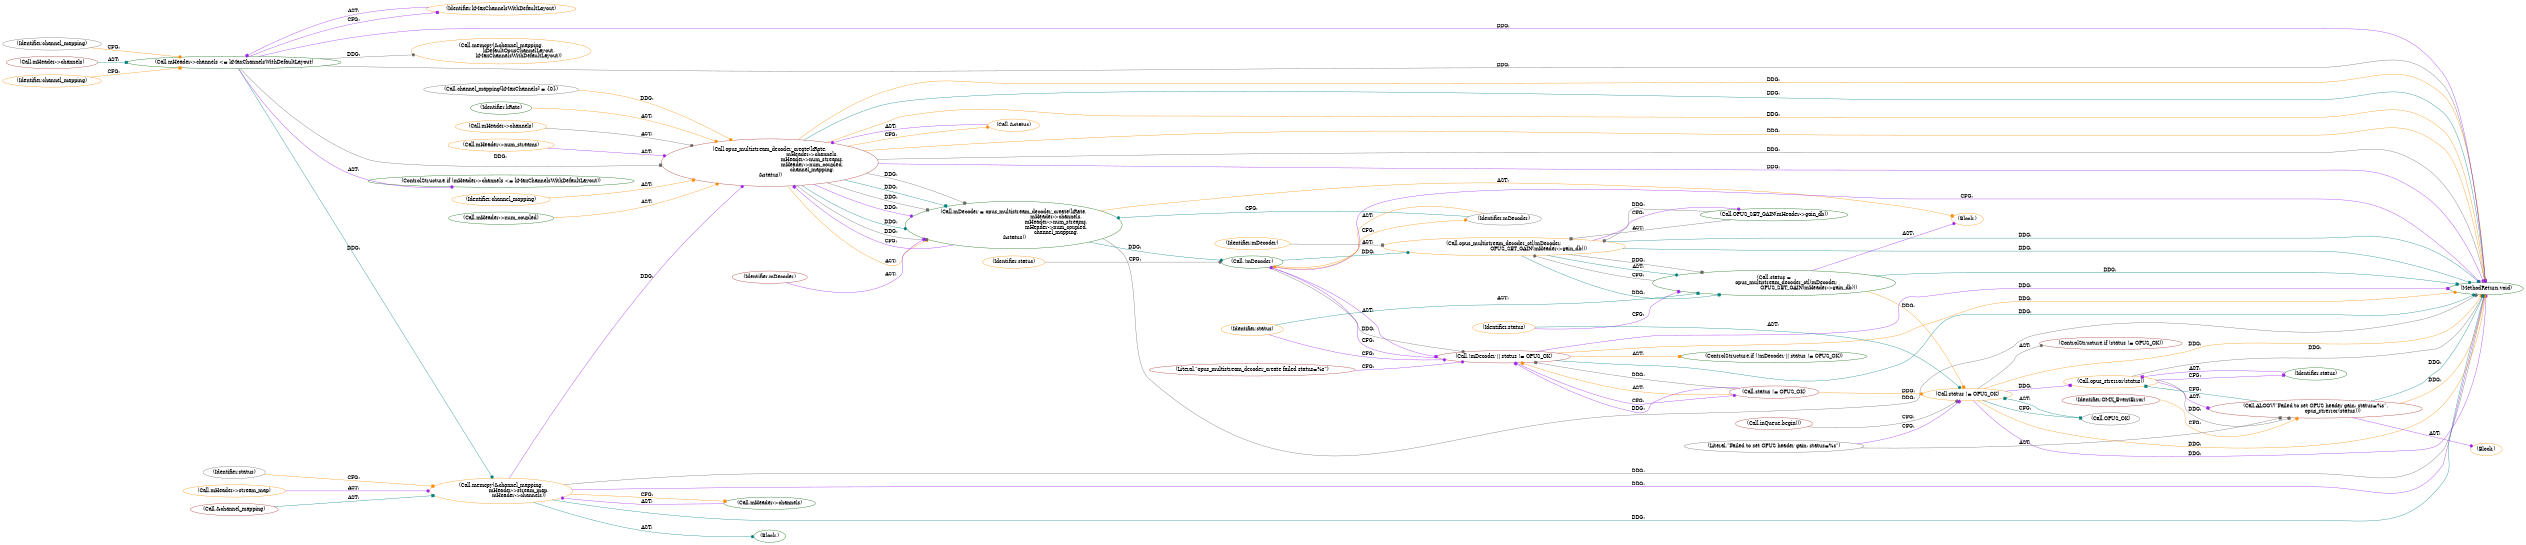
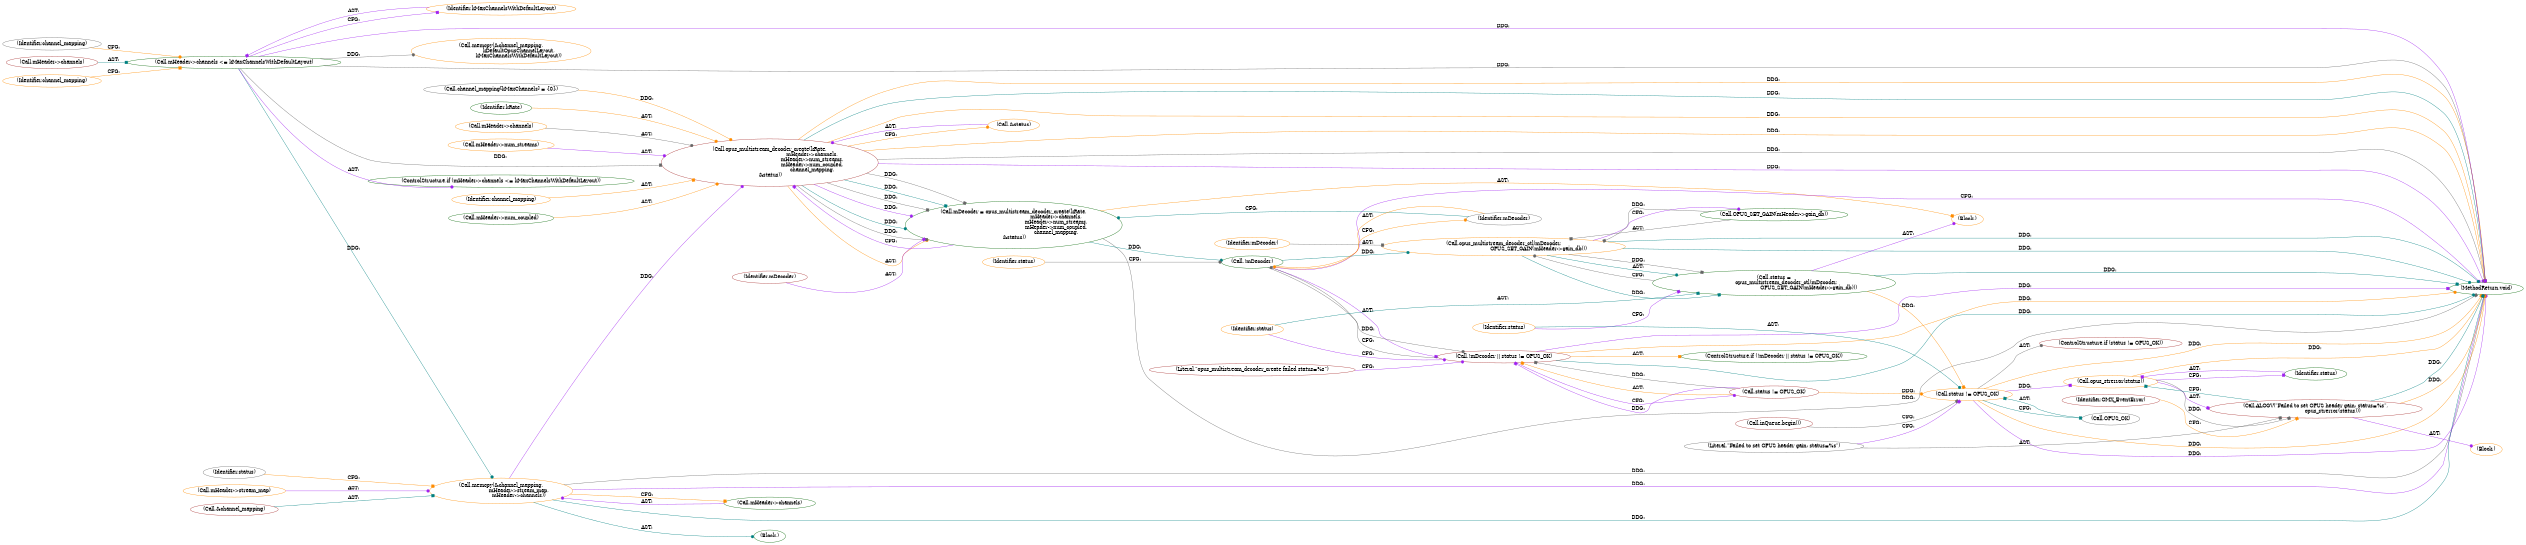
(1358, 332) -> (1358, 332)
(2319, 358) -> (2319, 358)
